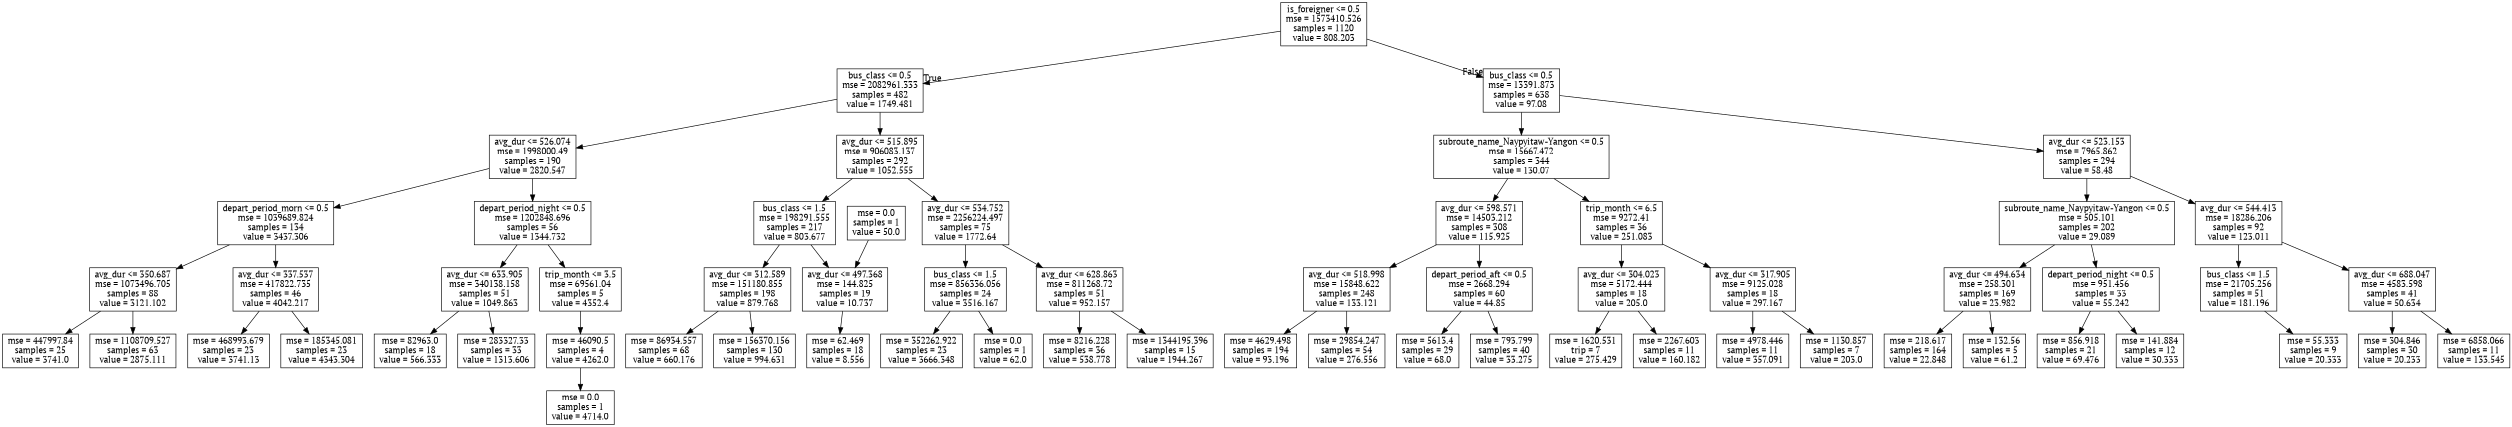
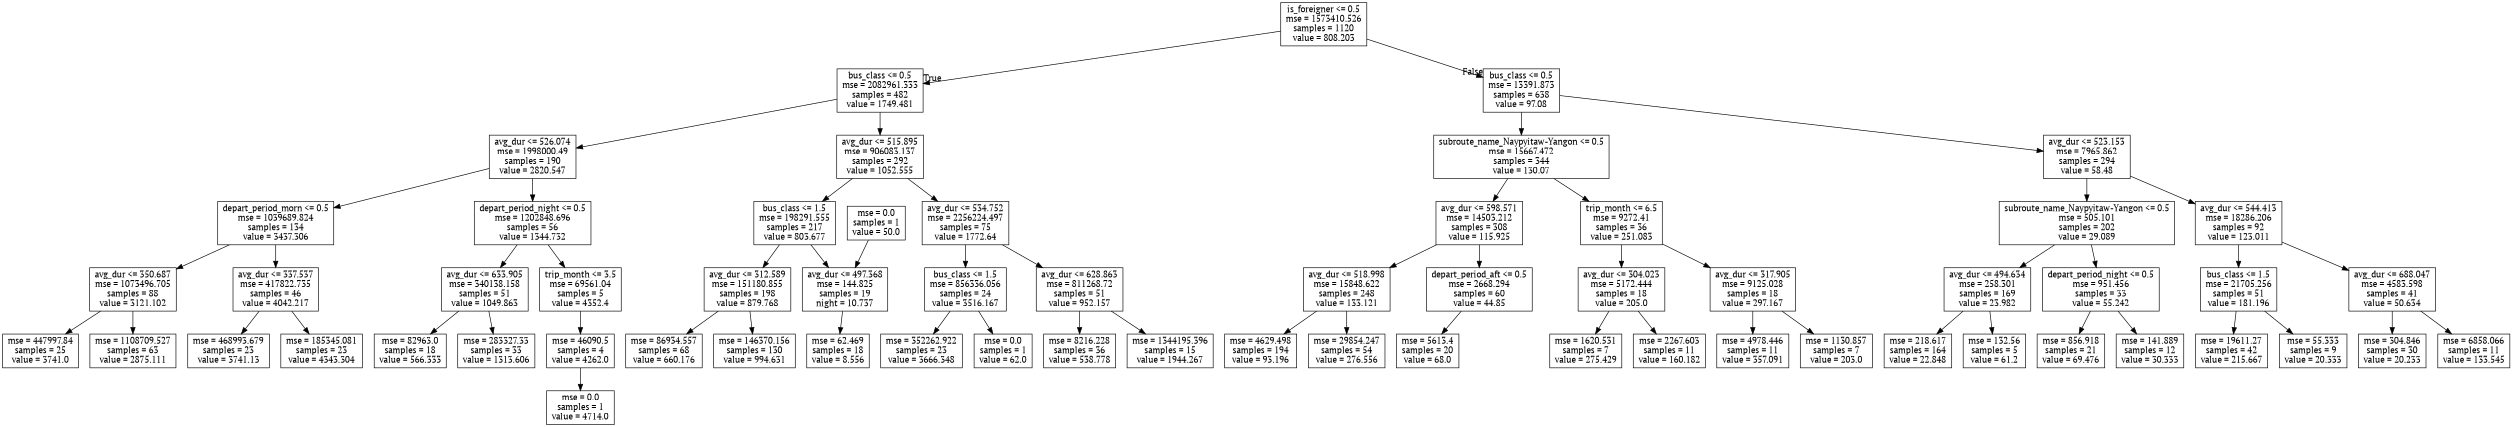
(845, 289) -> (845, 289)
(754, 351) -> (754, 351)
(1428, 351) -> (1428, 351)
(1504, 351) -> none
(1586, 351) -> (1586, 351)
(2150, 351) -> (2150, 351)
none -> (2232, 351)
